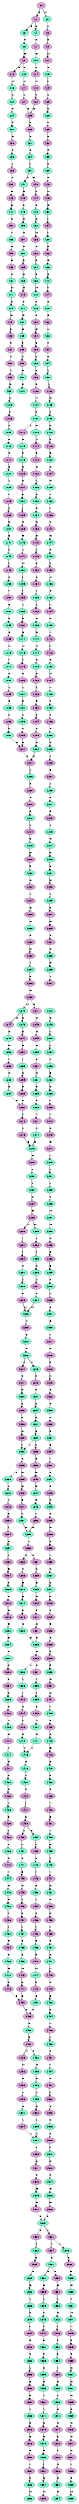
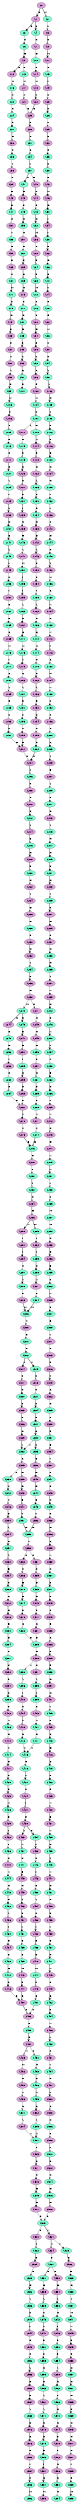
none -> (50, 997)
(36, 1452) -> (36, 1452)
